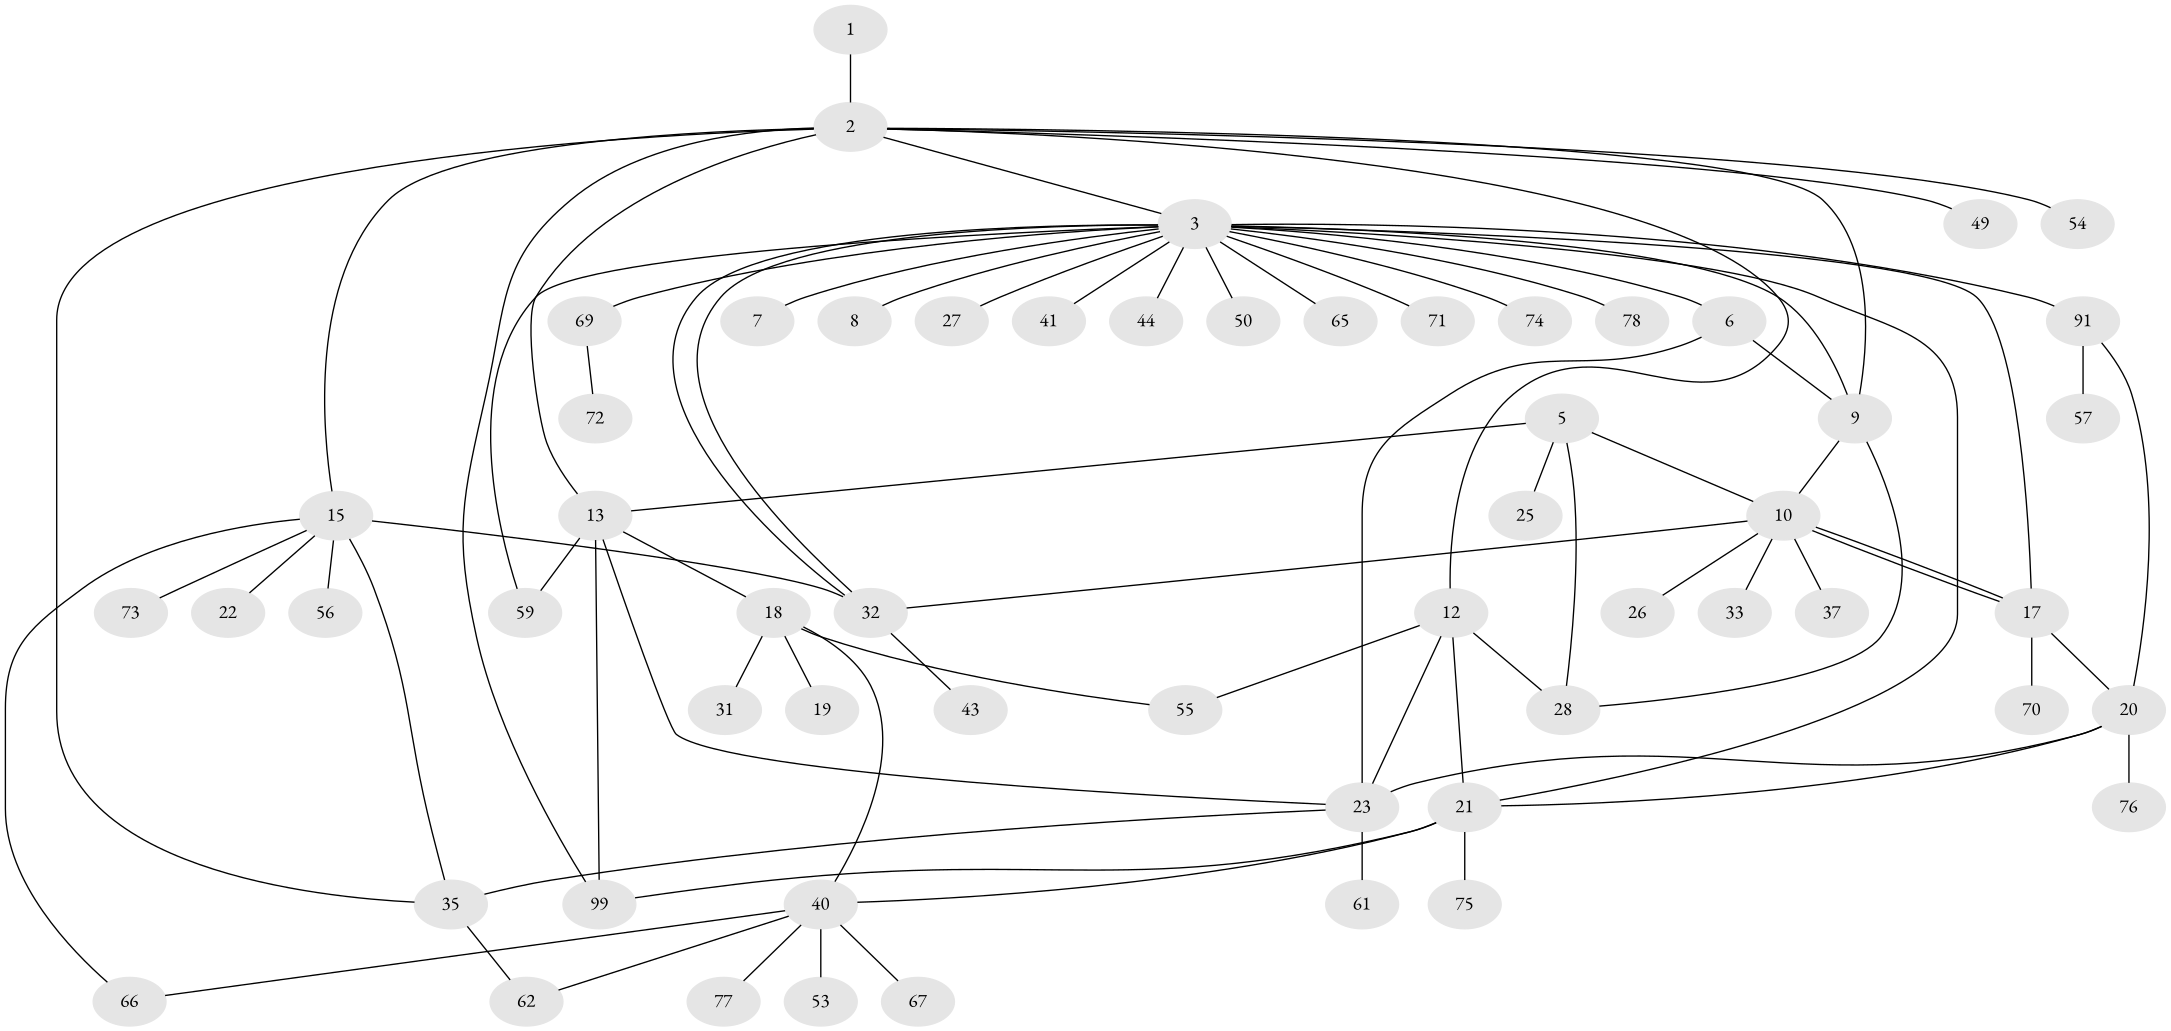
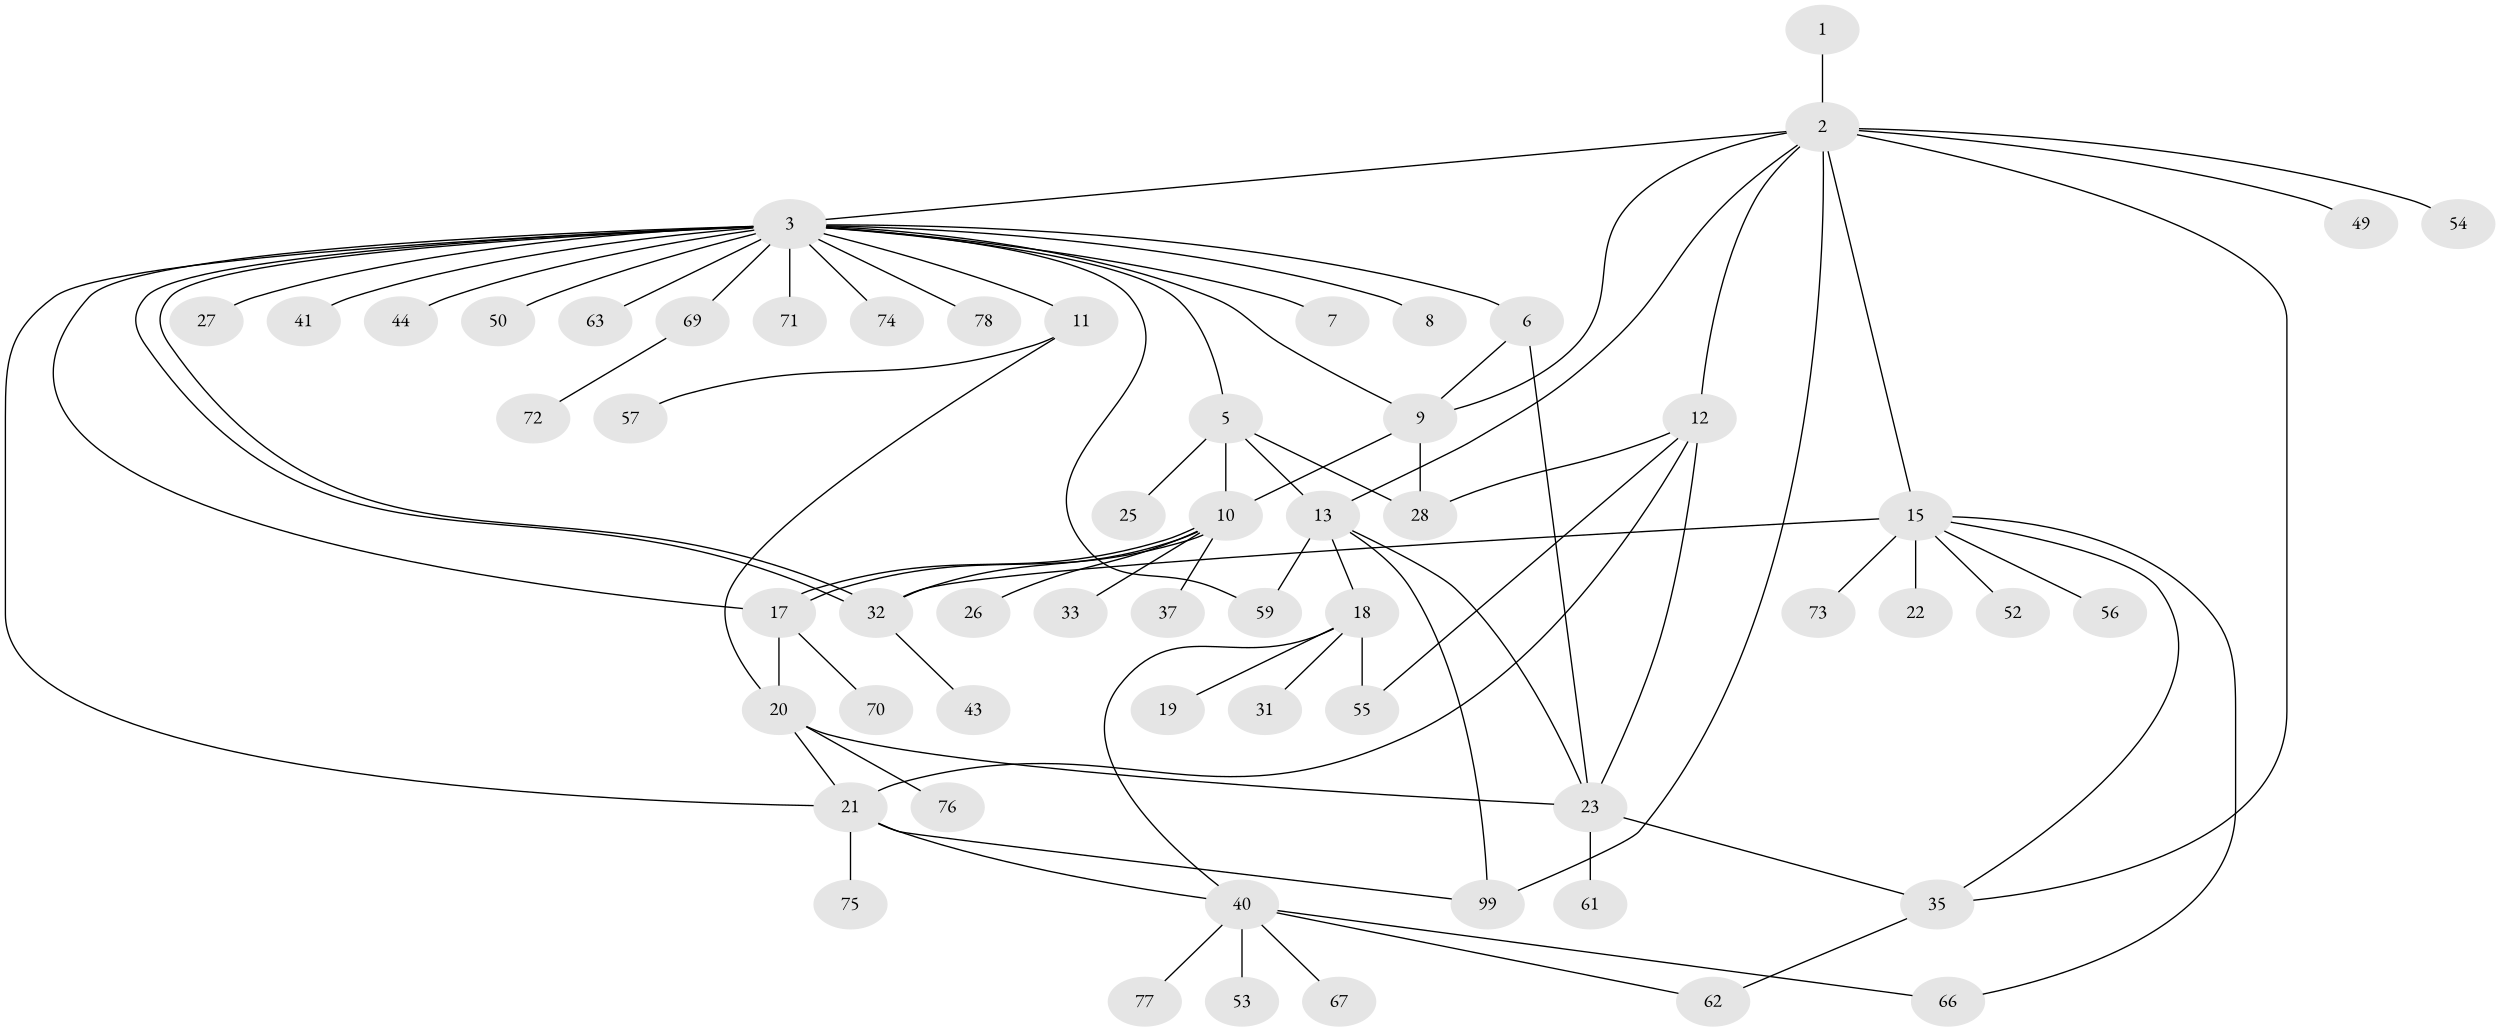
none -> (1159, 288)
(1341, 321) -> (595, 321)
(2083, 321) -> (1081, 321)
none -> (2013, 613)
